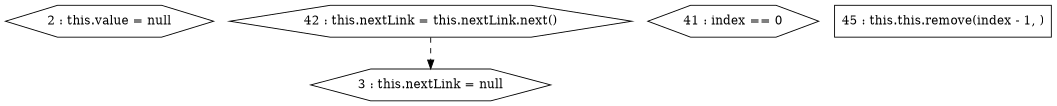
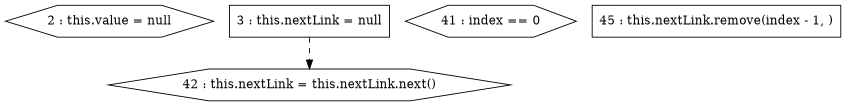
(943, 21) -> (716, 21)
(431, 49) -> (310, 49)
(431, 85) -> (310, 21)
